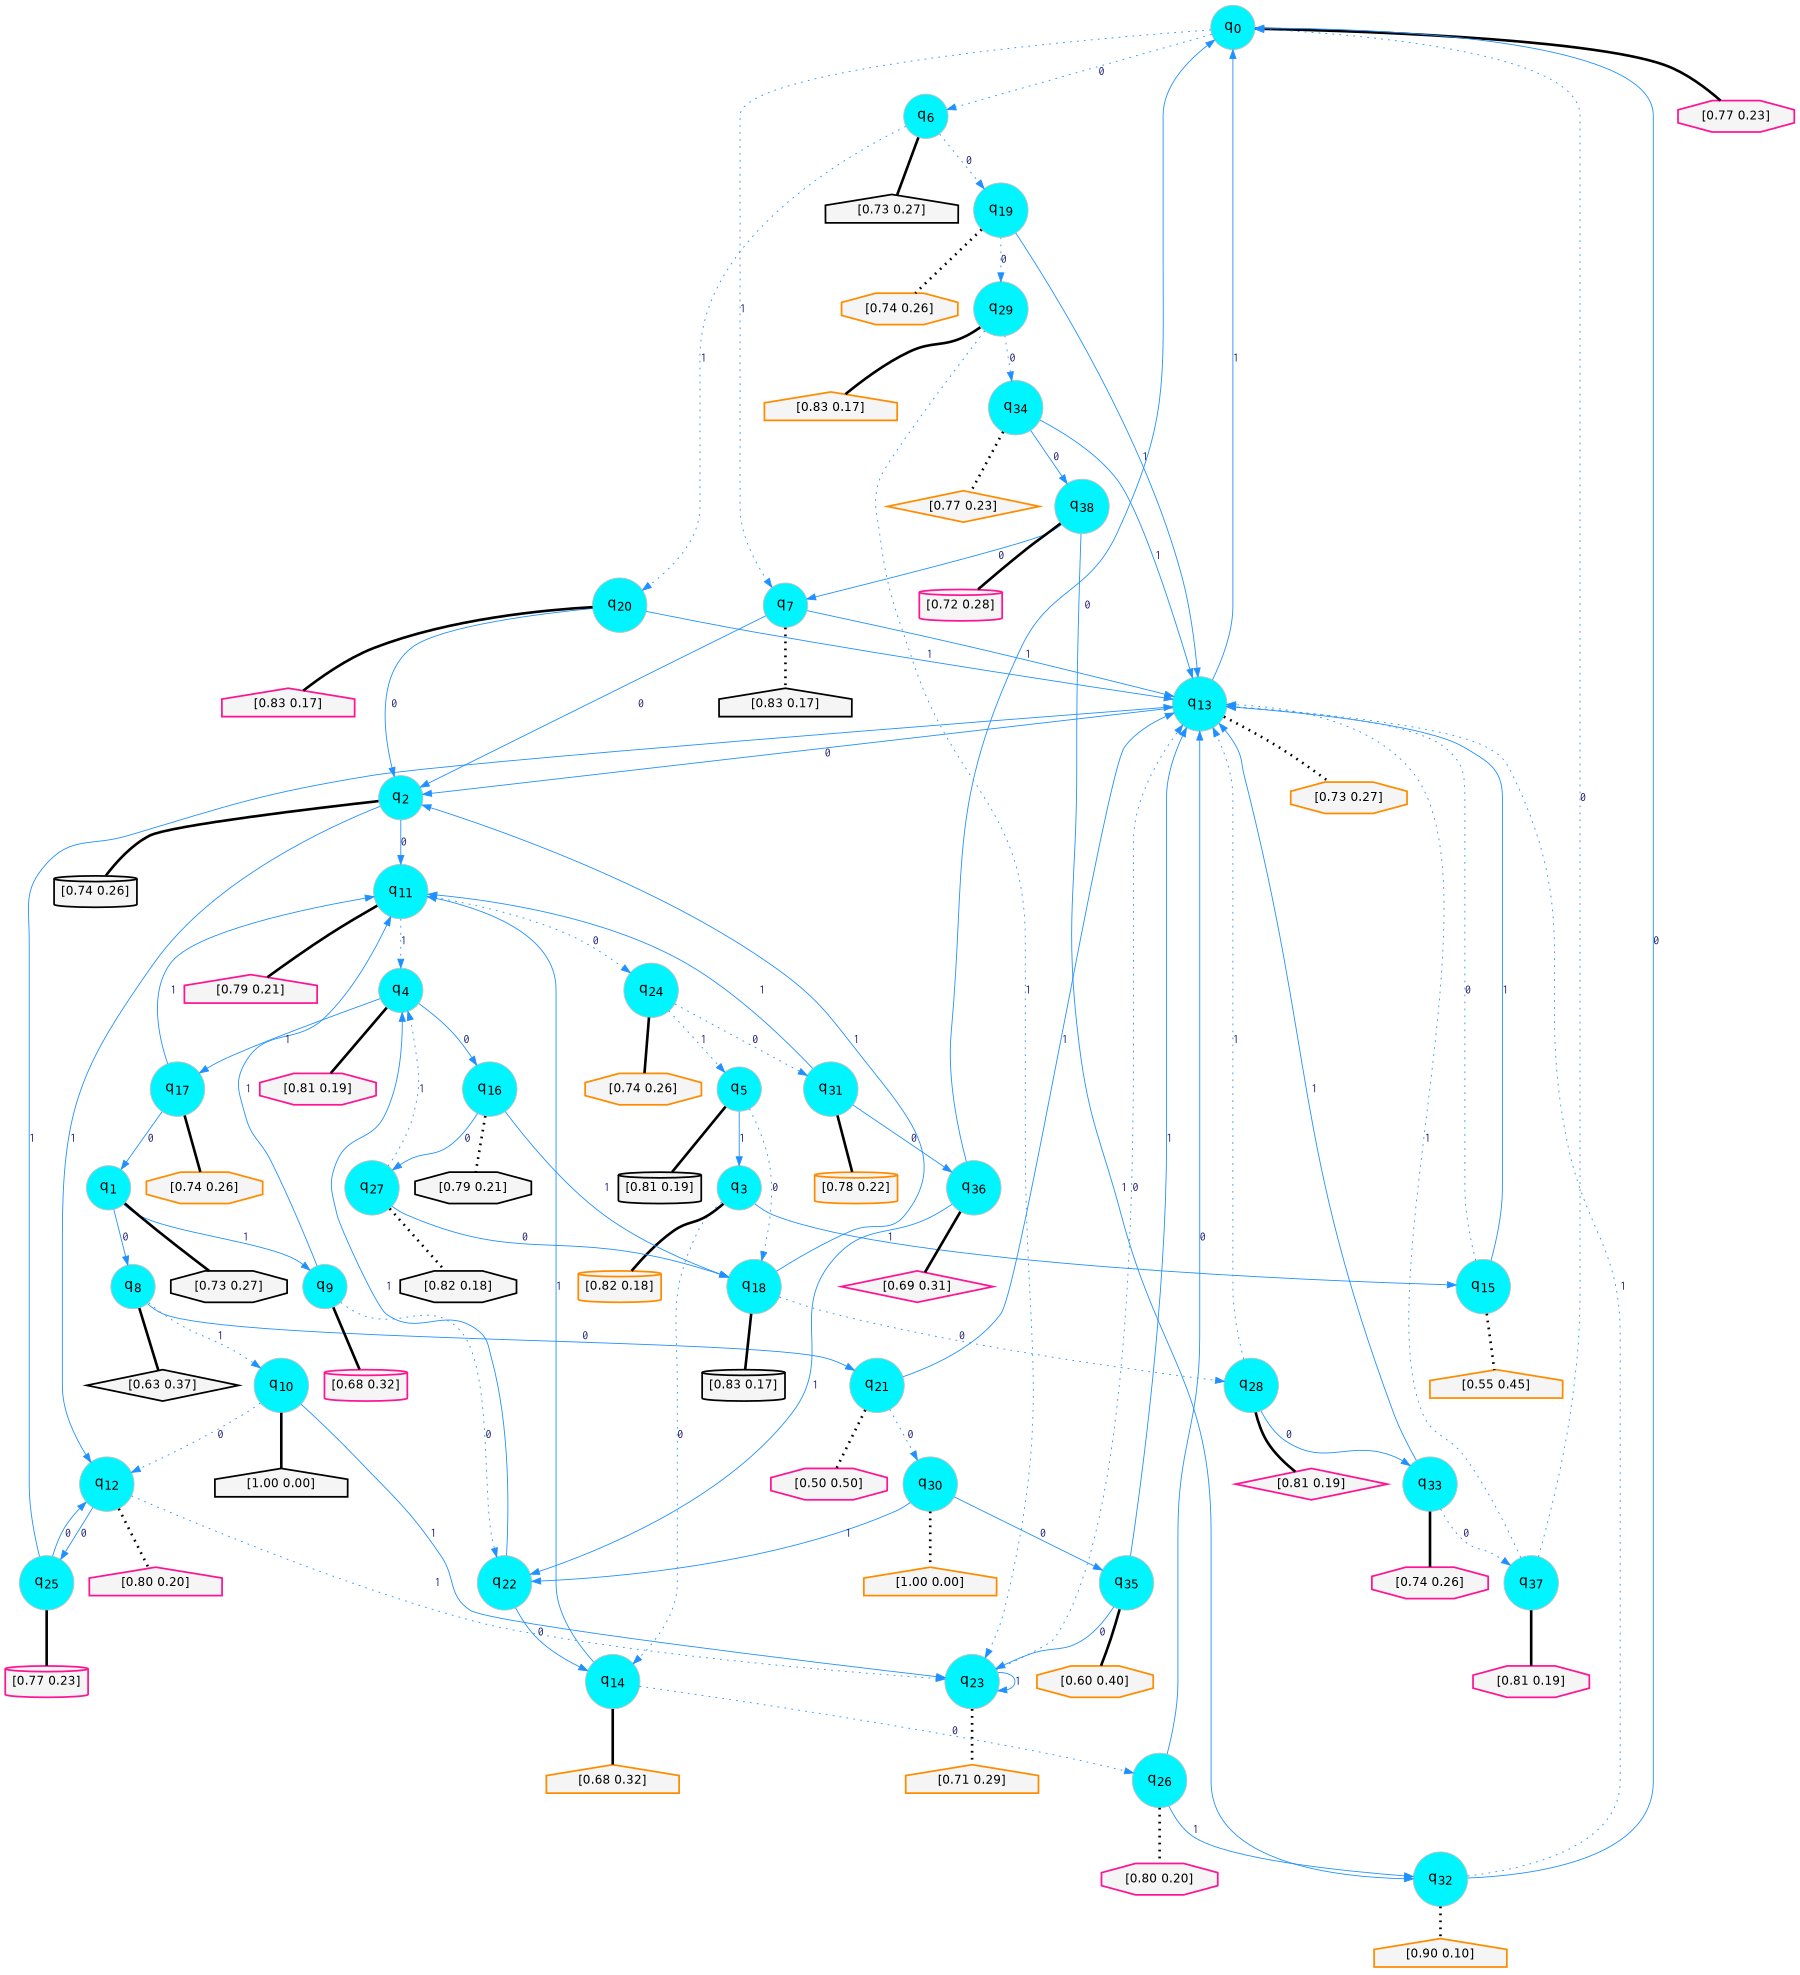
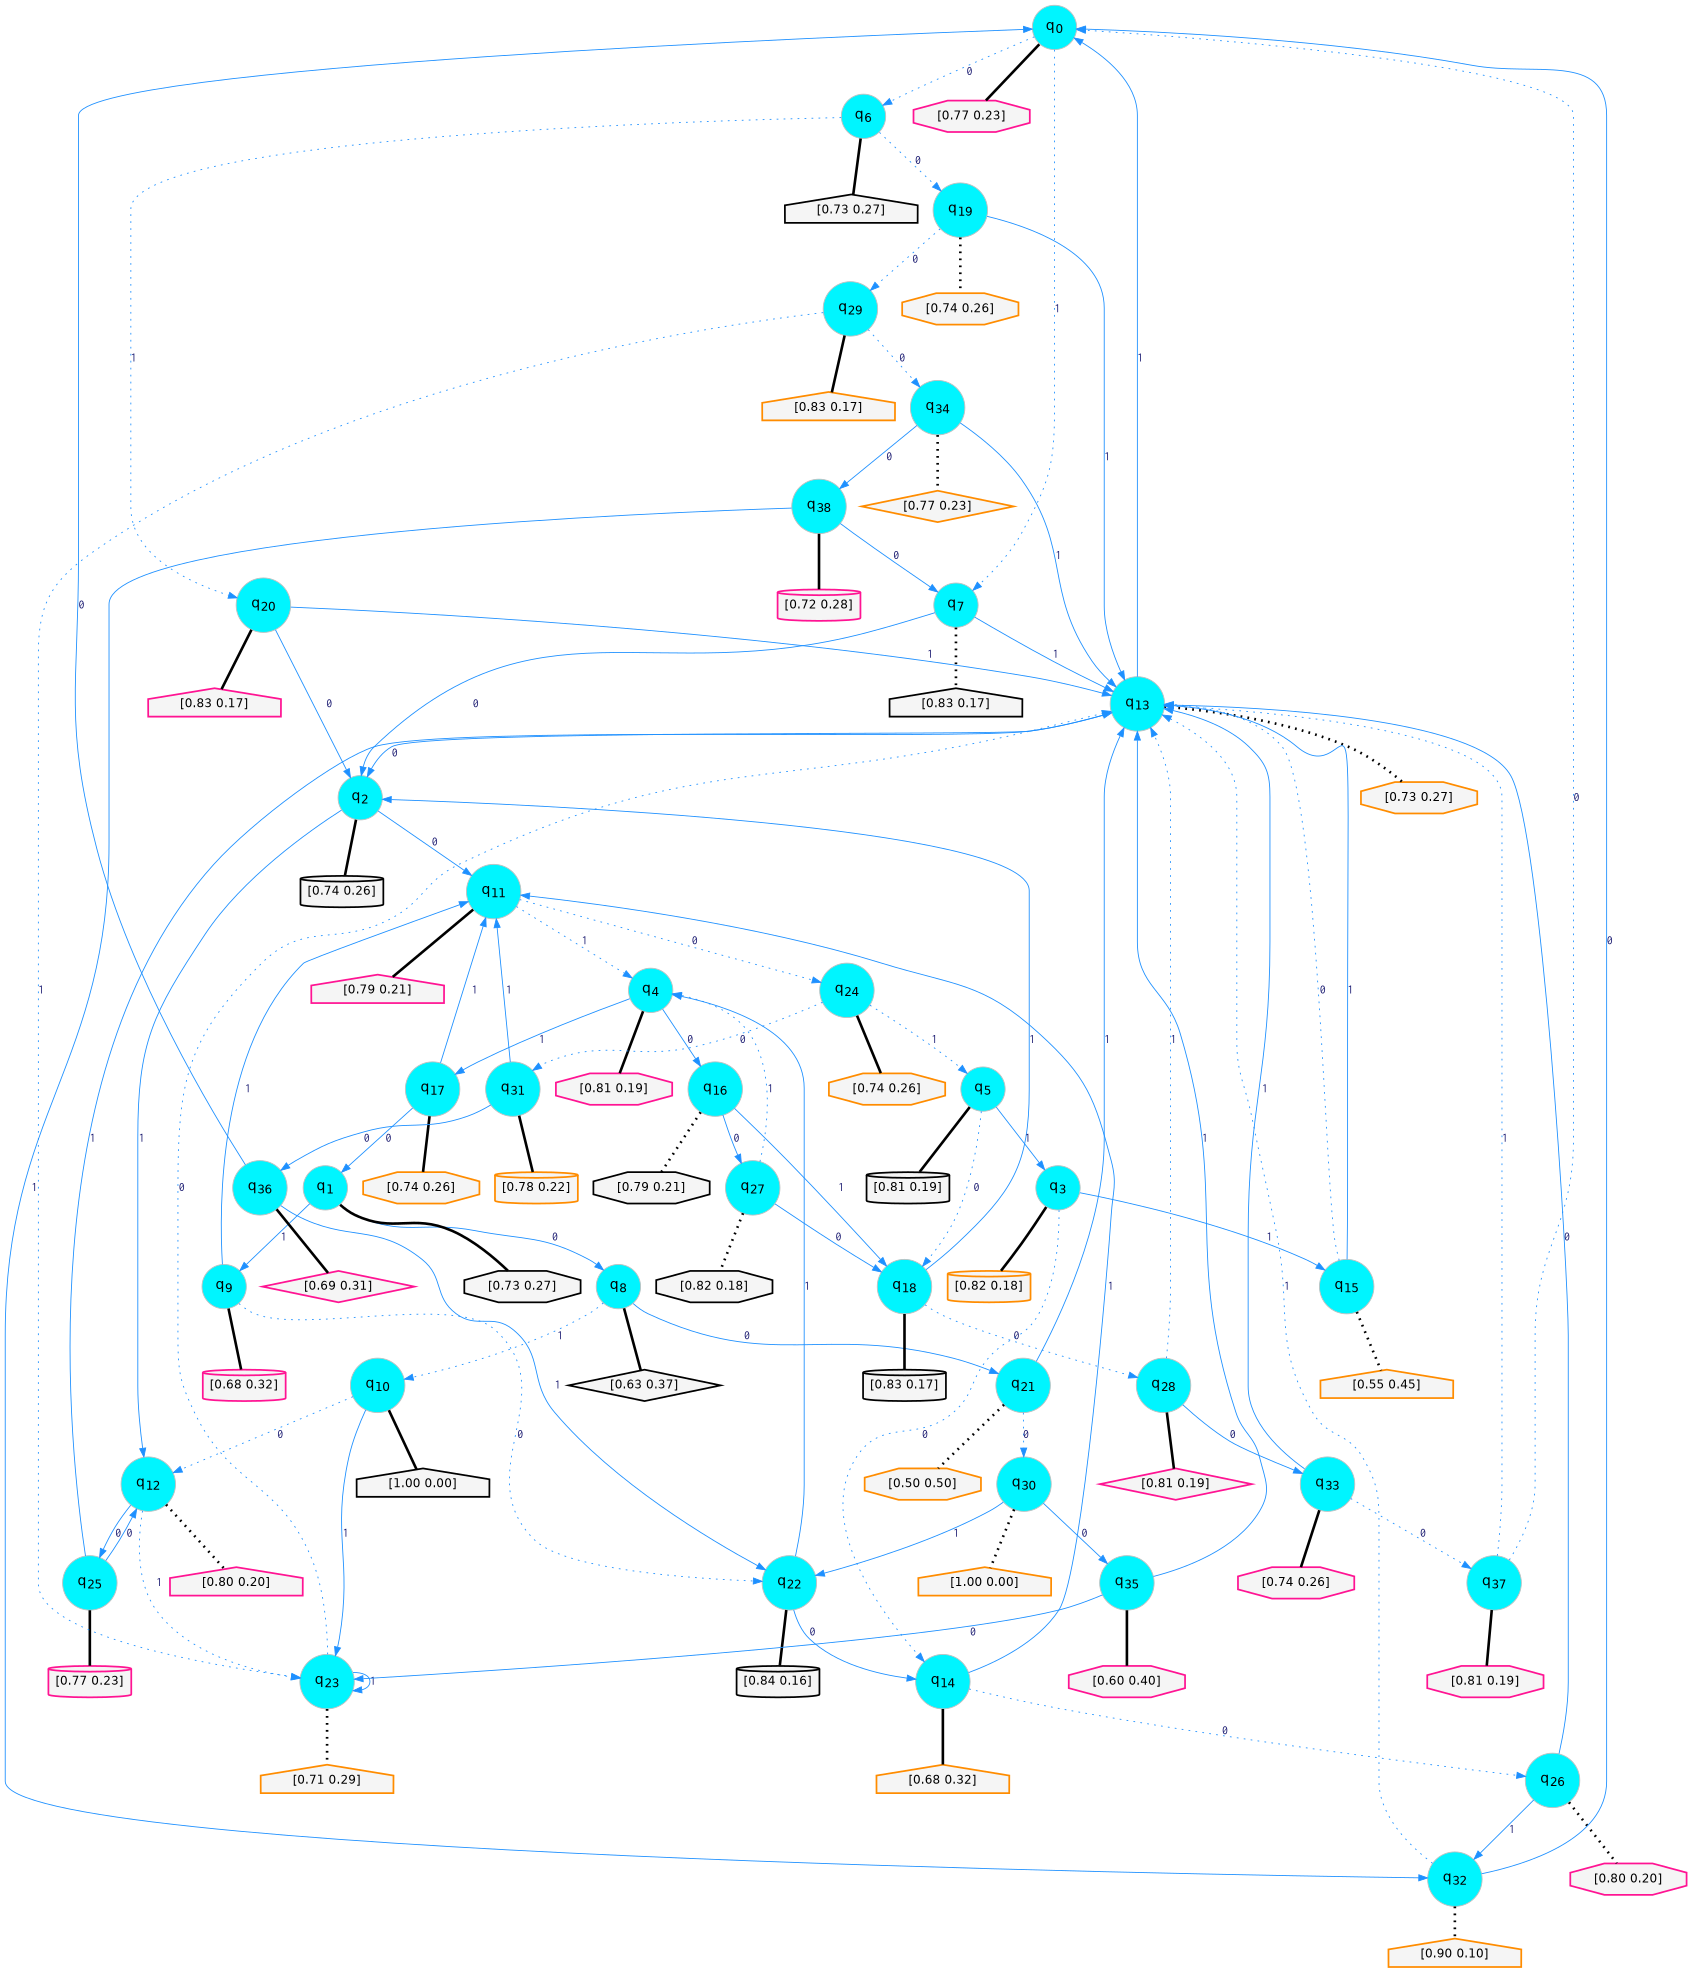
(829, 1484) -> (923, 1484)
none -> (778, 1682)
(1095, 1682) -> (1127, 1682)
